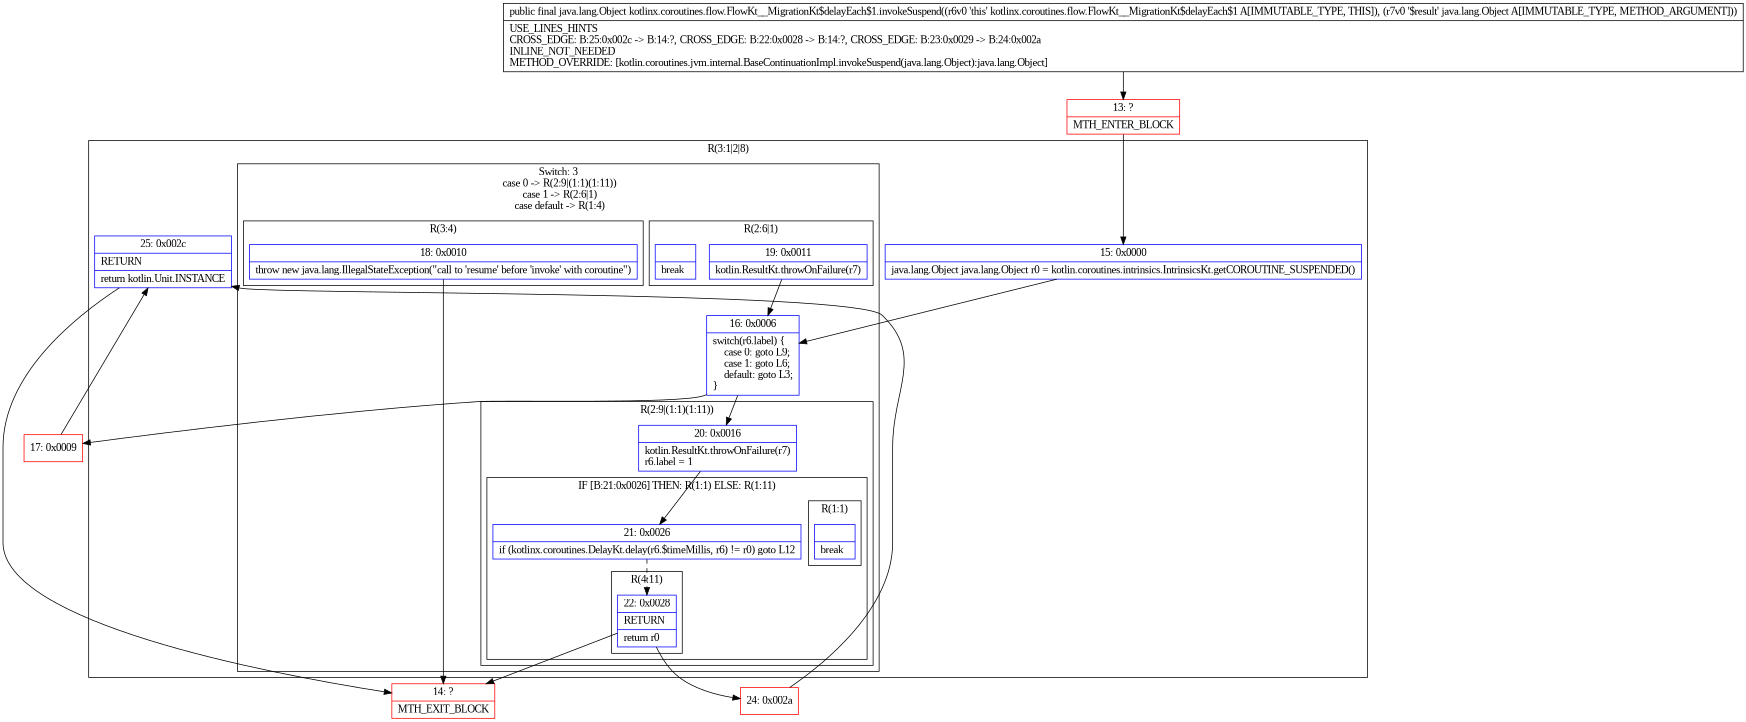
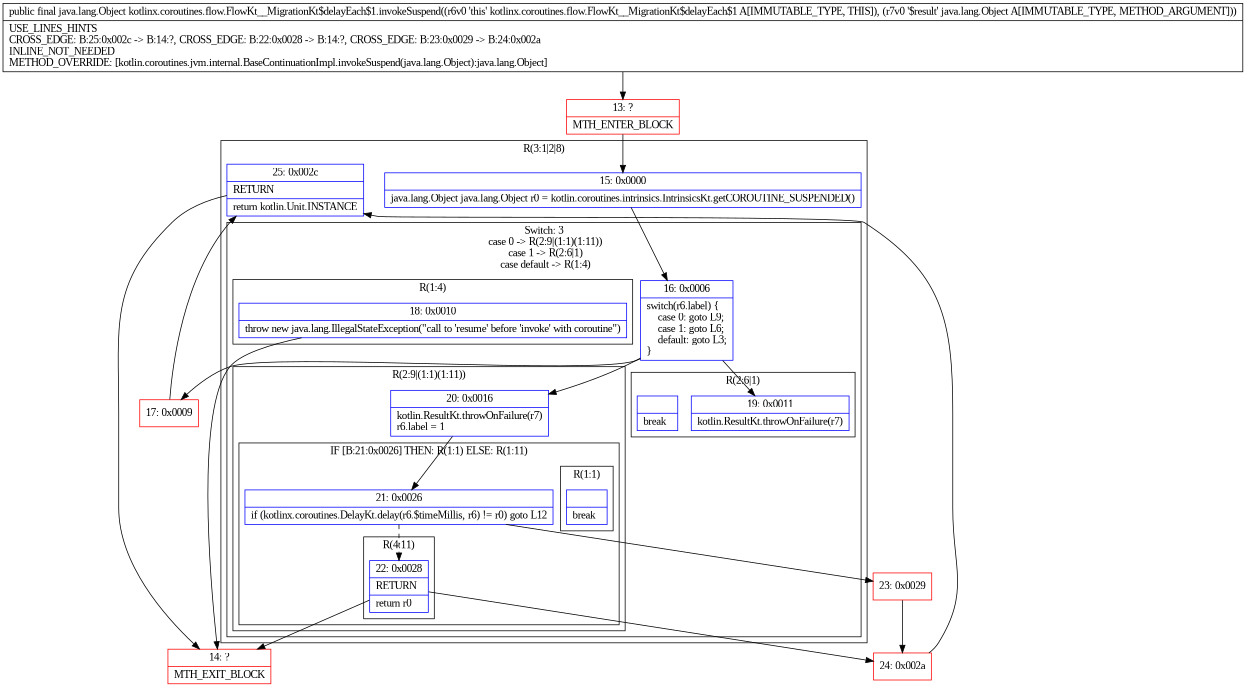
(443, 230) -> (433, 288)
(776, 294) -> (738, 378)
none -> (902, 586)
